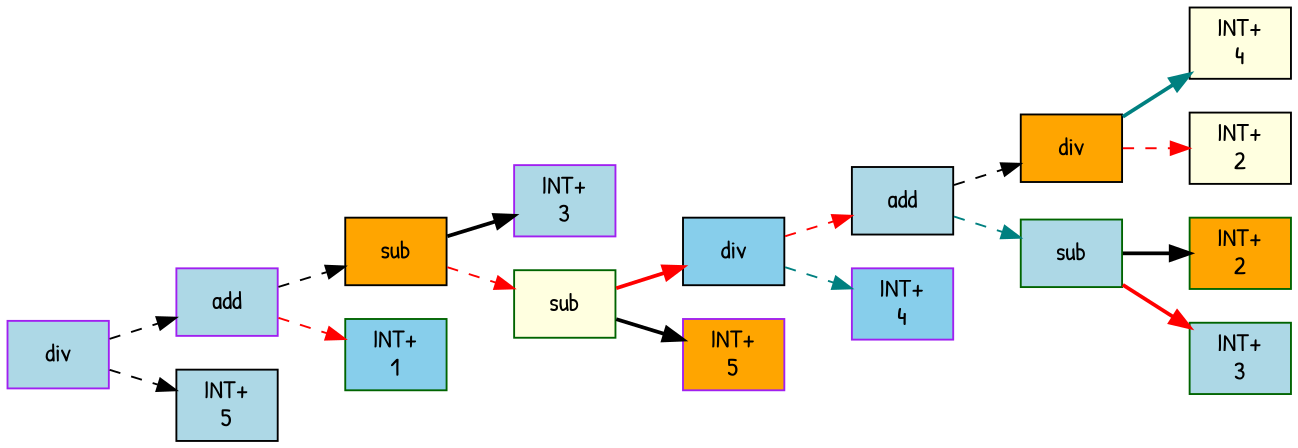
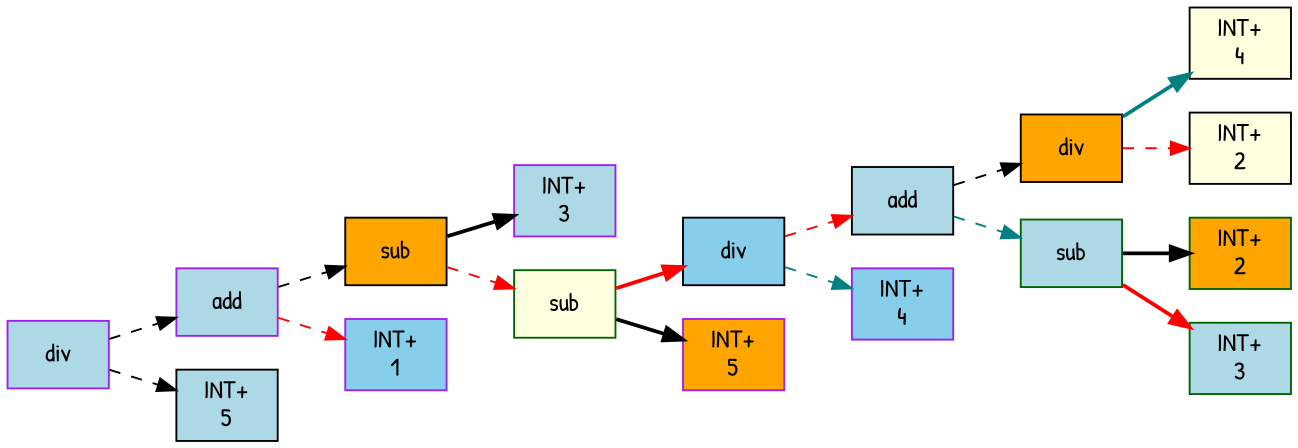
(396, 355) -> (396, 355)
